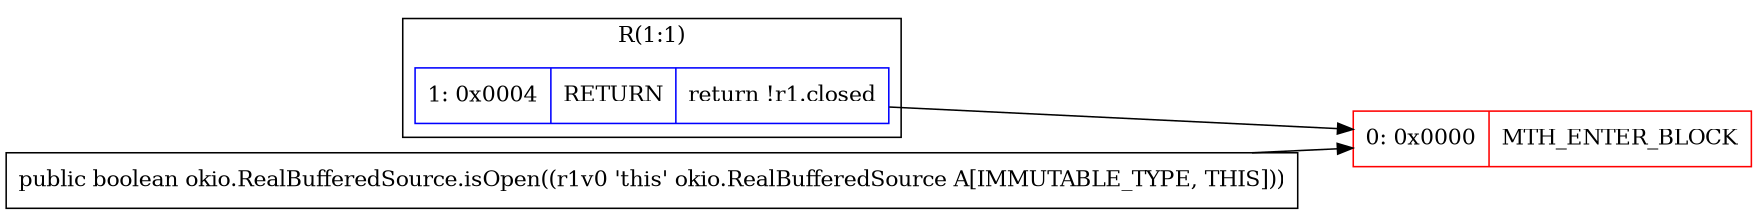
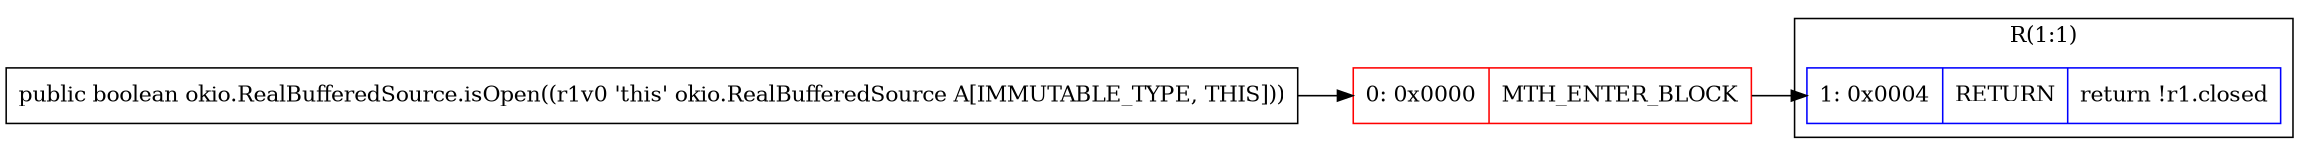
(1113, 118) -> (1772, 96)
